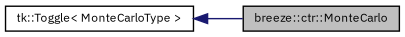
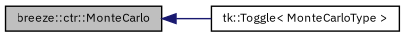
(225, 19) -> (194, 19)
